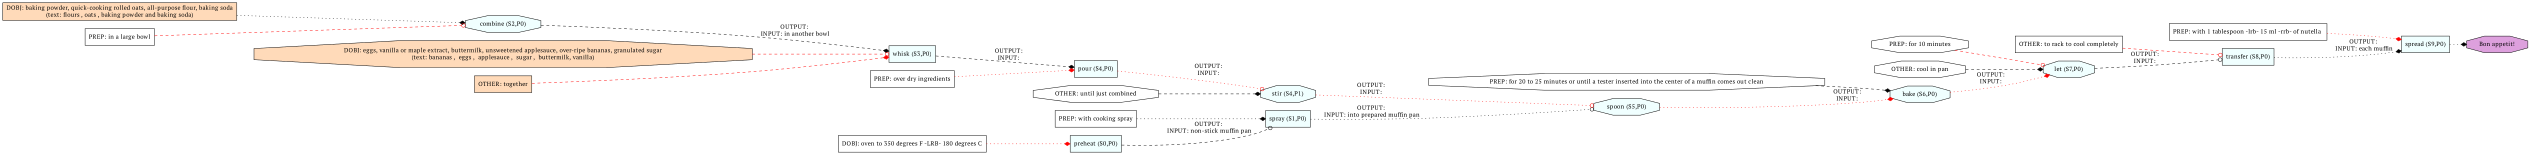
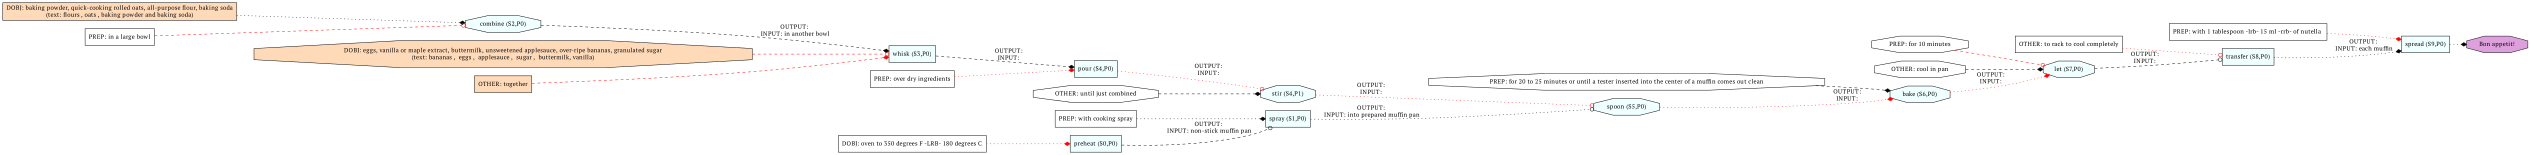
(2171, 51) -> (2171, 51)
